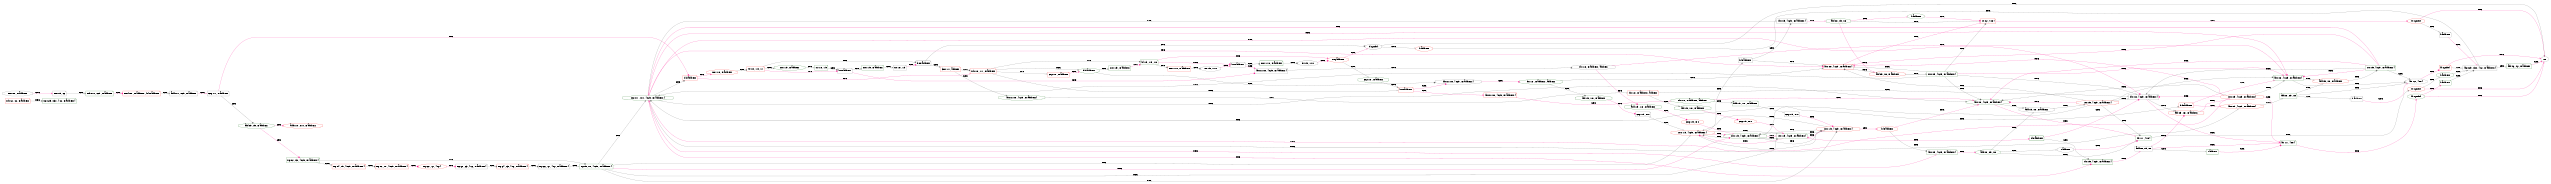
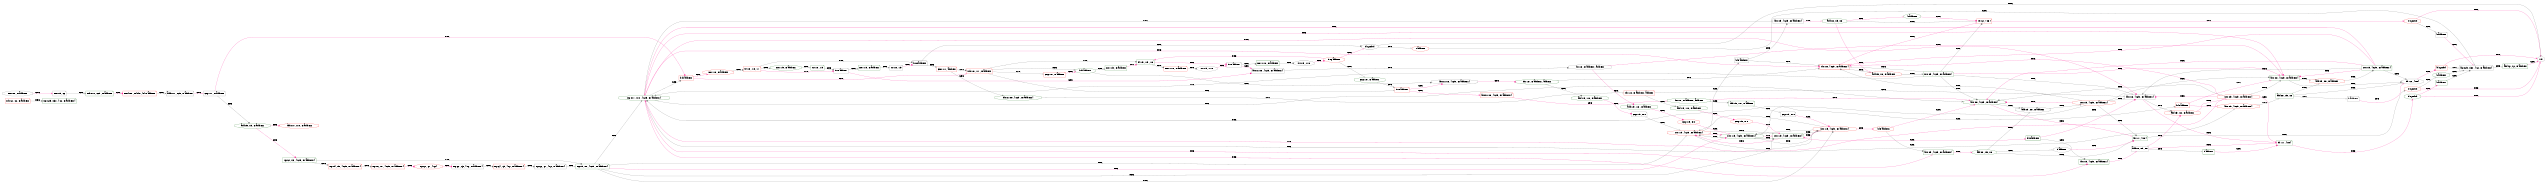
(1242, 57) -> (1240, 57)
(142, 93) -> (140, 93)
